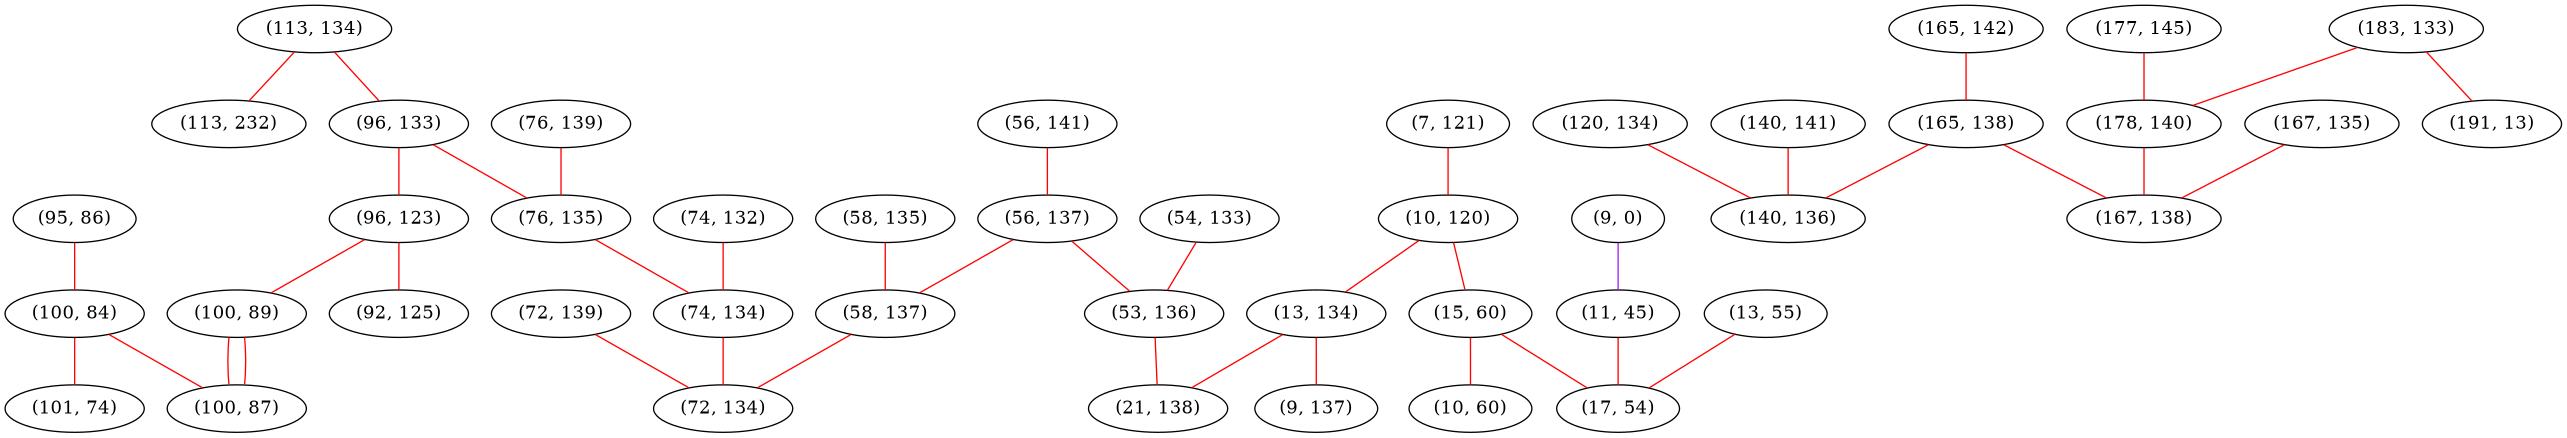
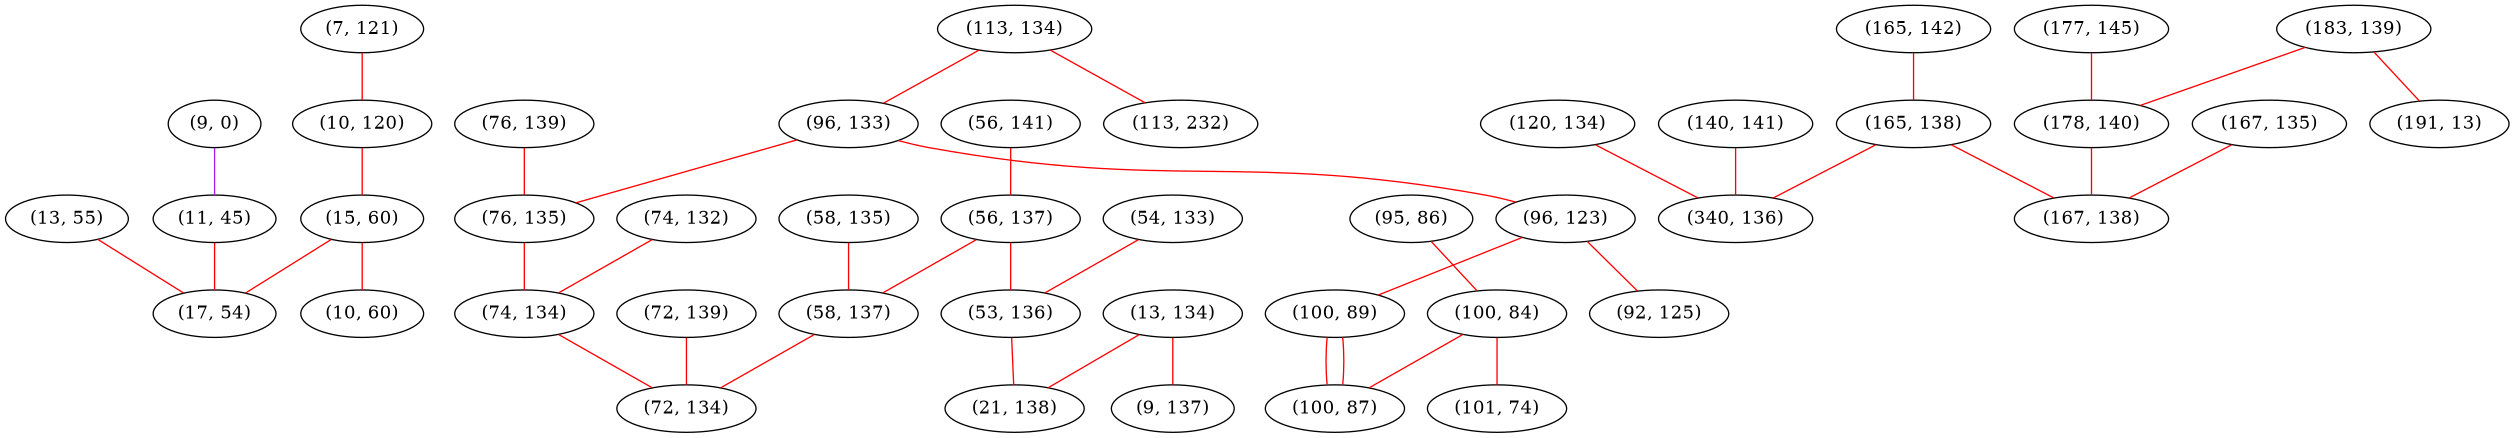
(2406, 29) -> (2354, 29)
(1788, 219) -> (1736, 219)
(1382, 266) -> none
